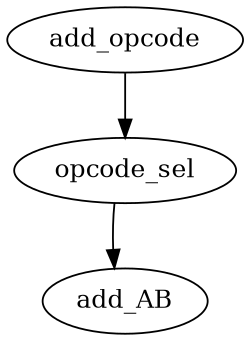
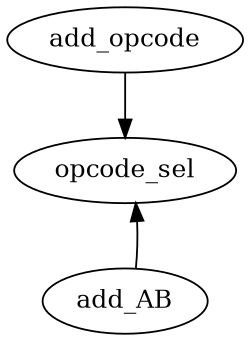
(113, 226) -> (137, 245)
